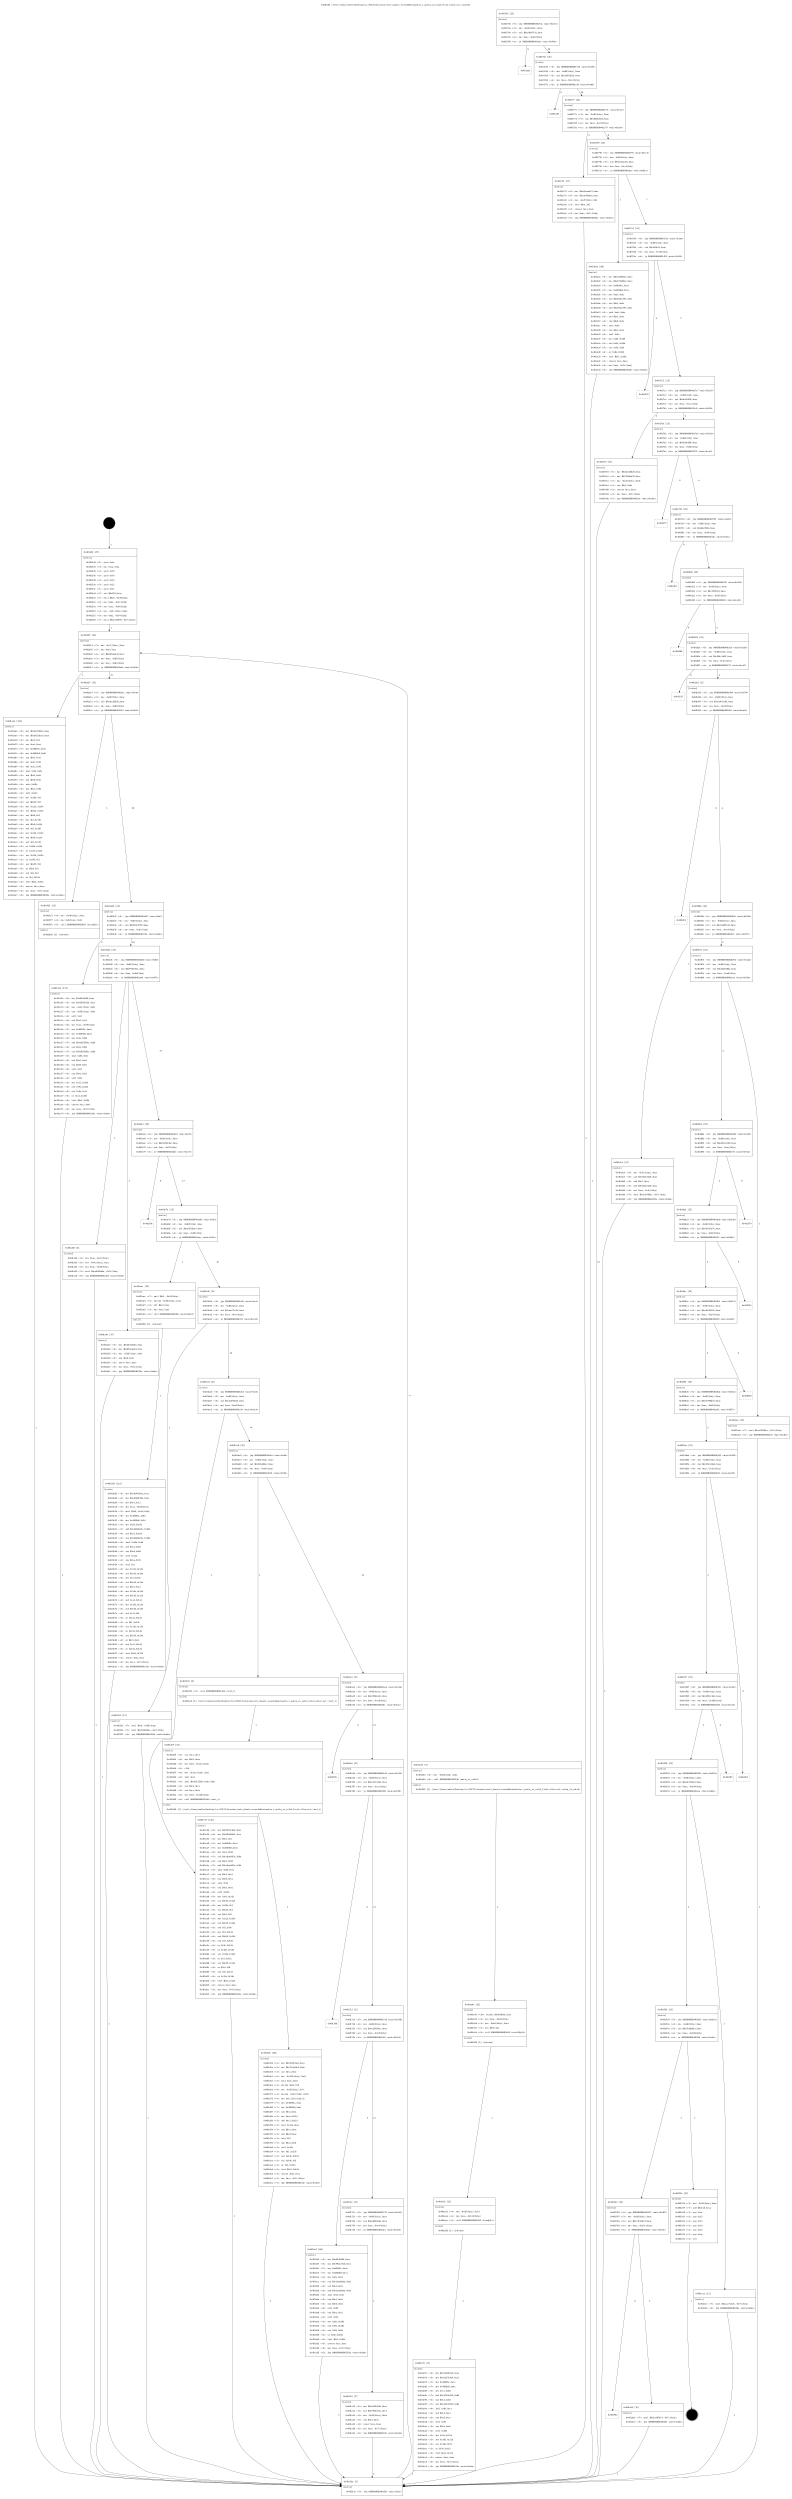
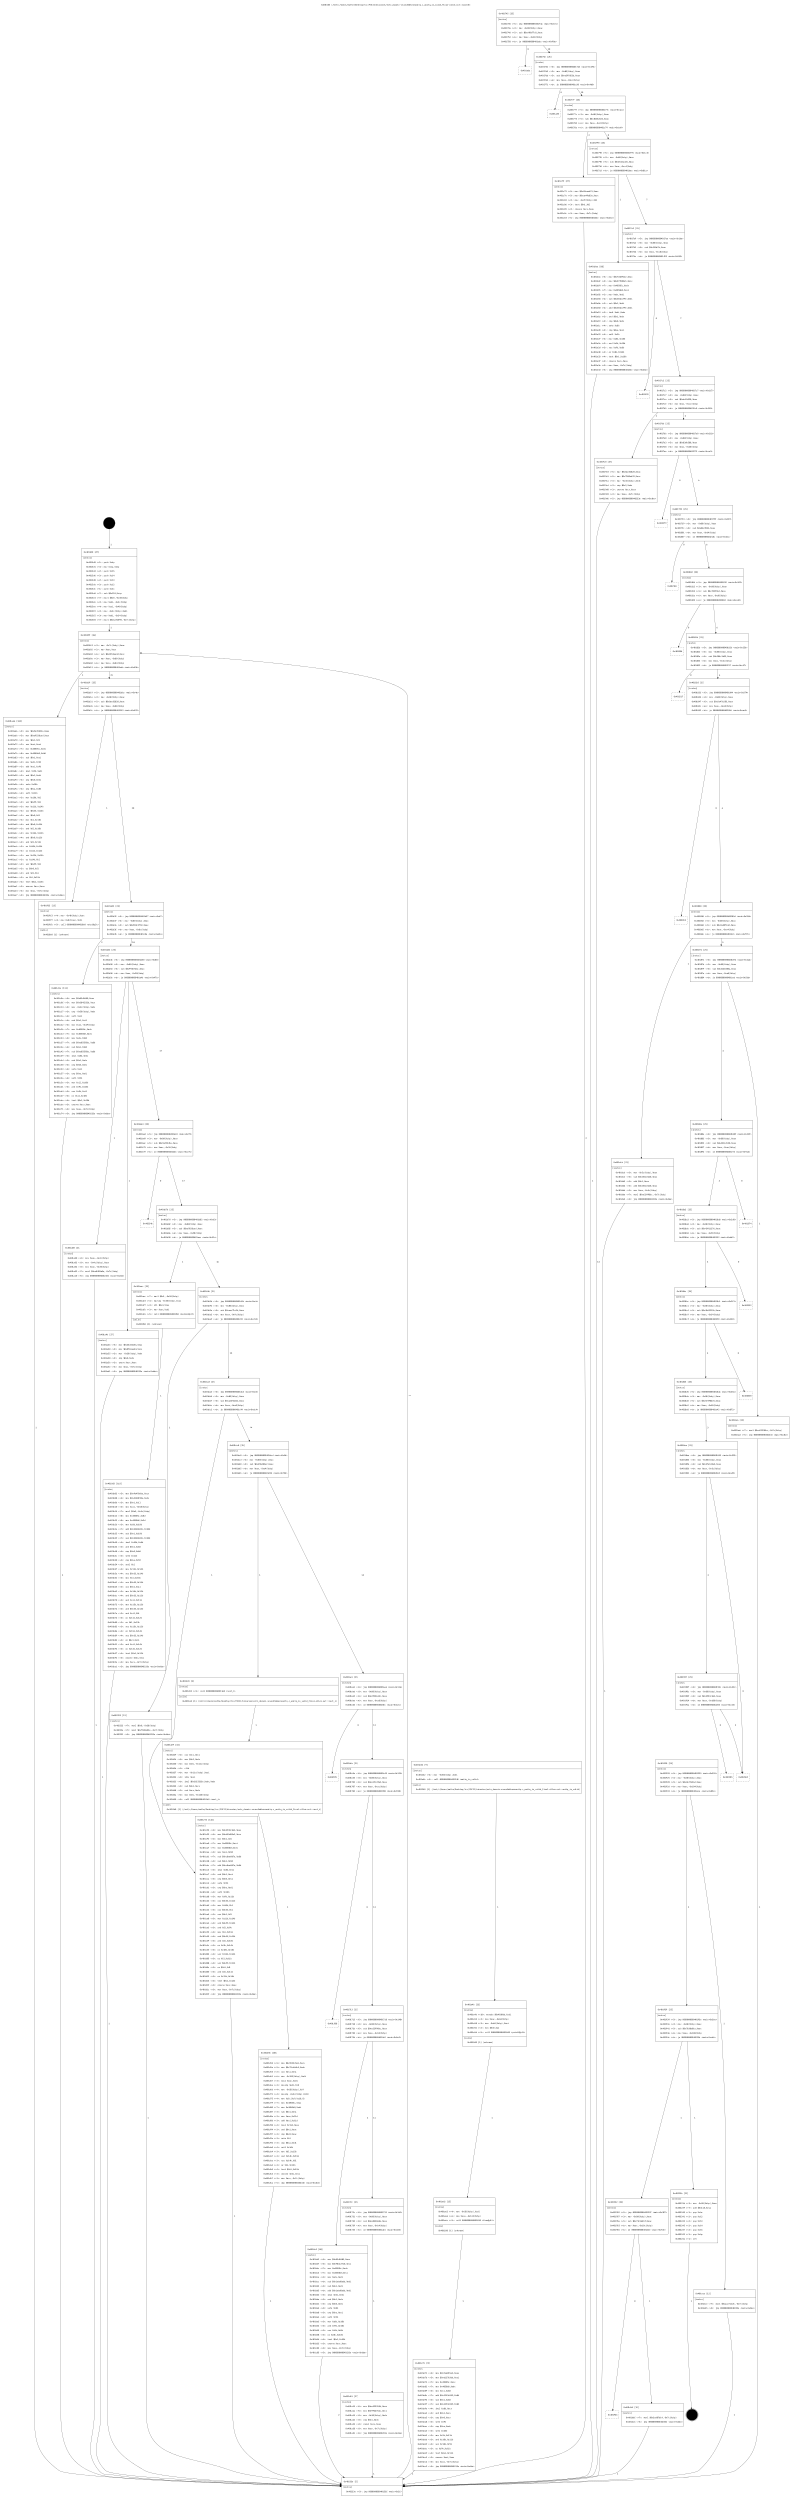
(697, 1734) -> (734, 1739)
